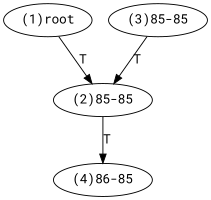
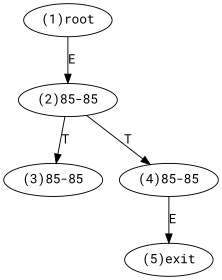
(133, 56) -> (61, 135)
(83, 60) -> (72, 60)
(103, 180) -> (169, 180)
none -> (169, 260)
